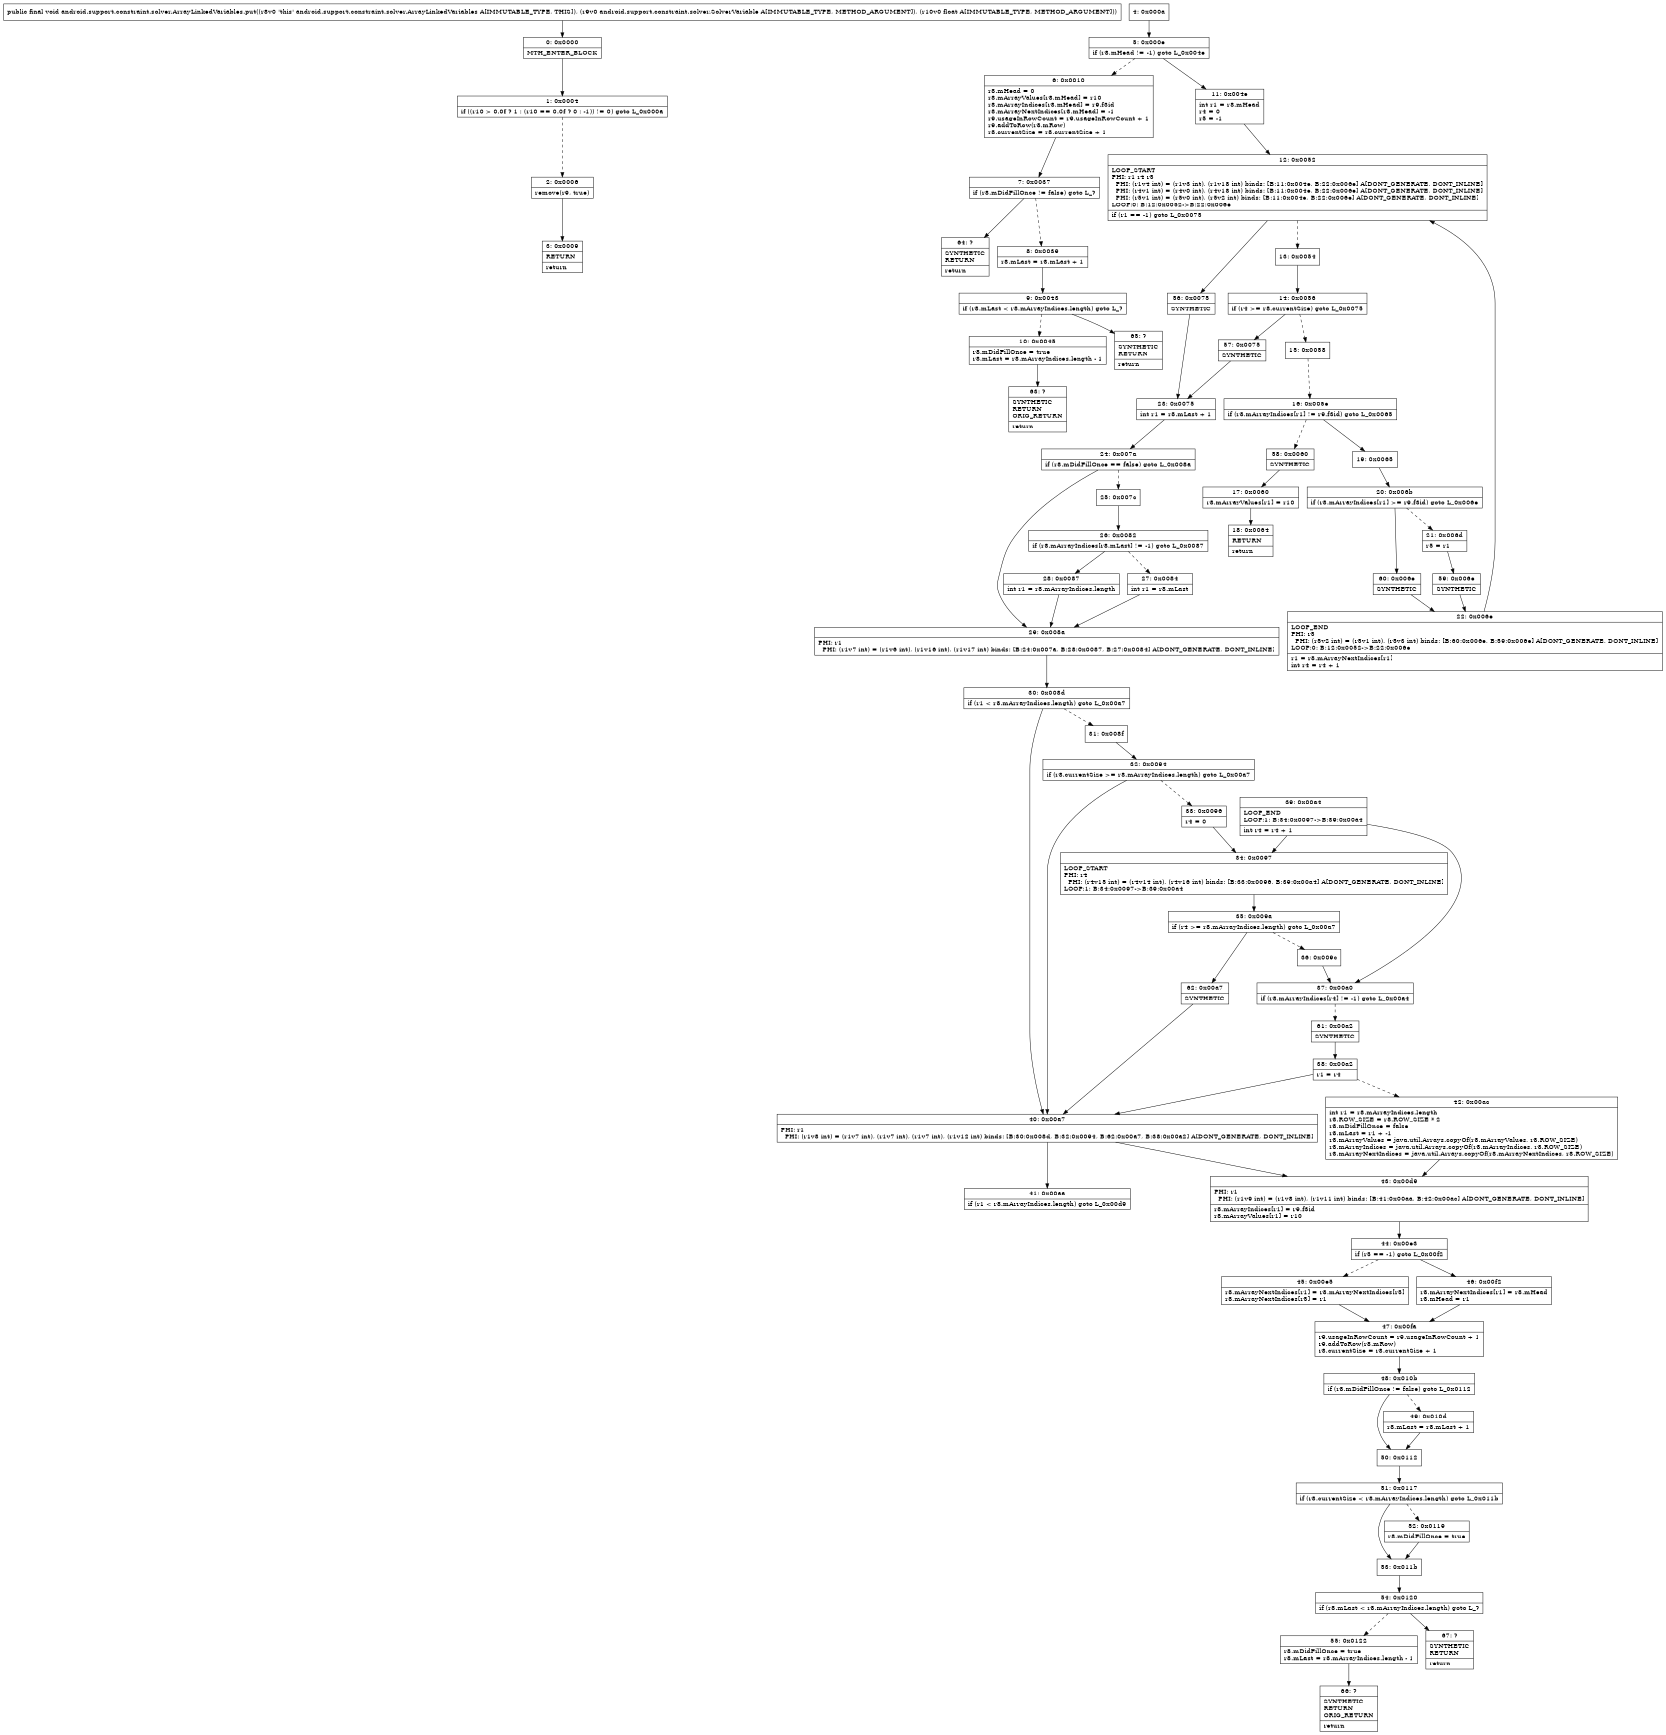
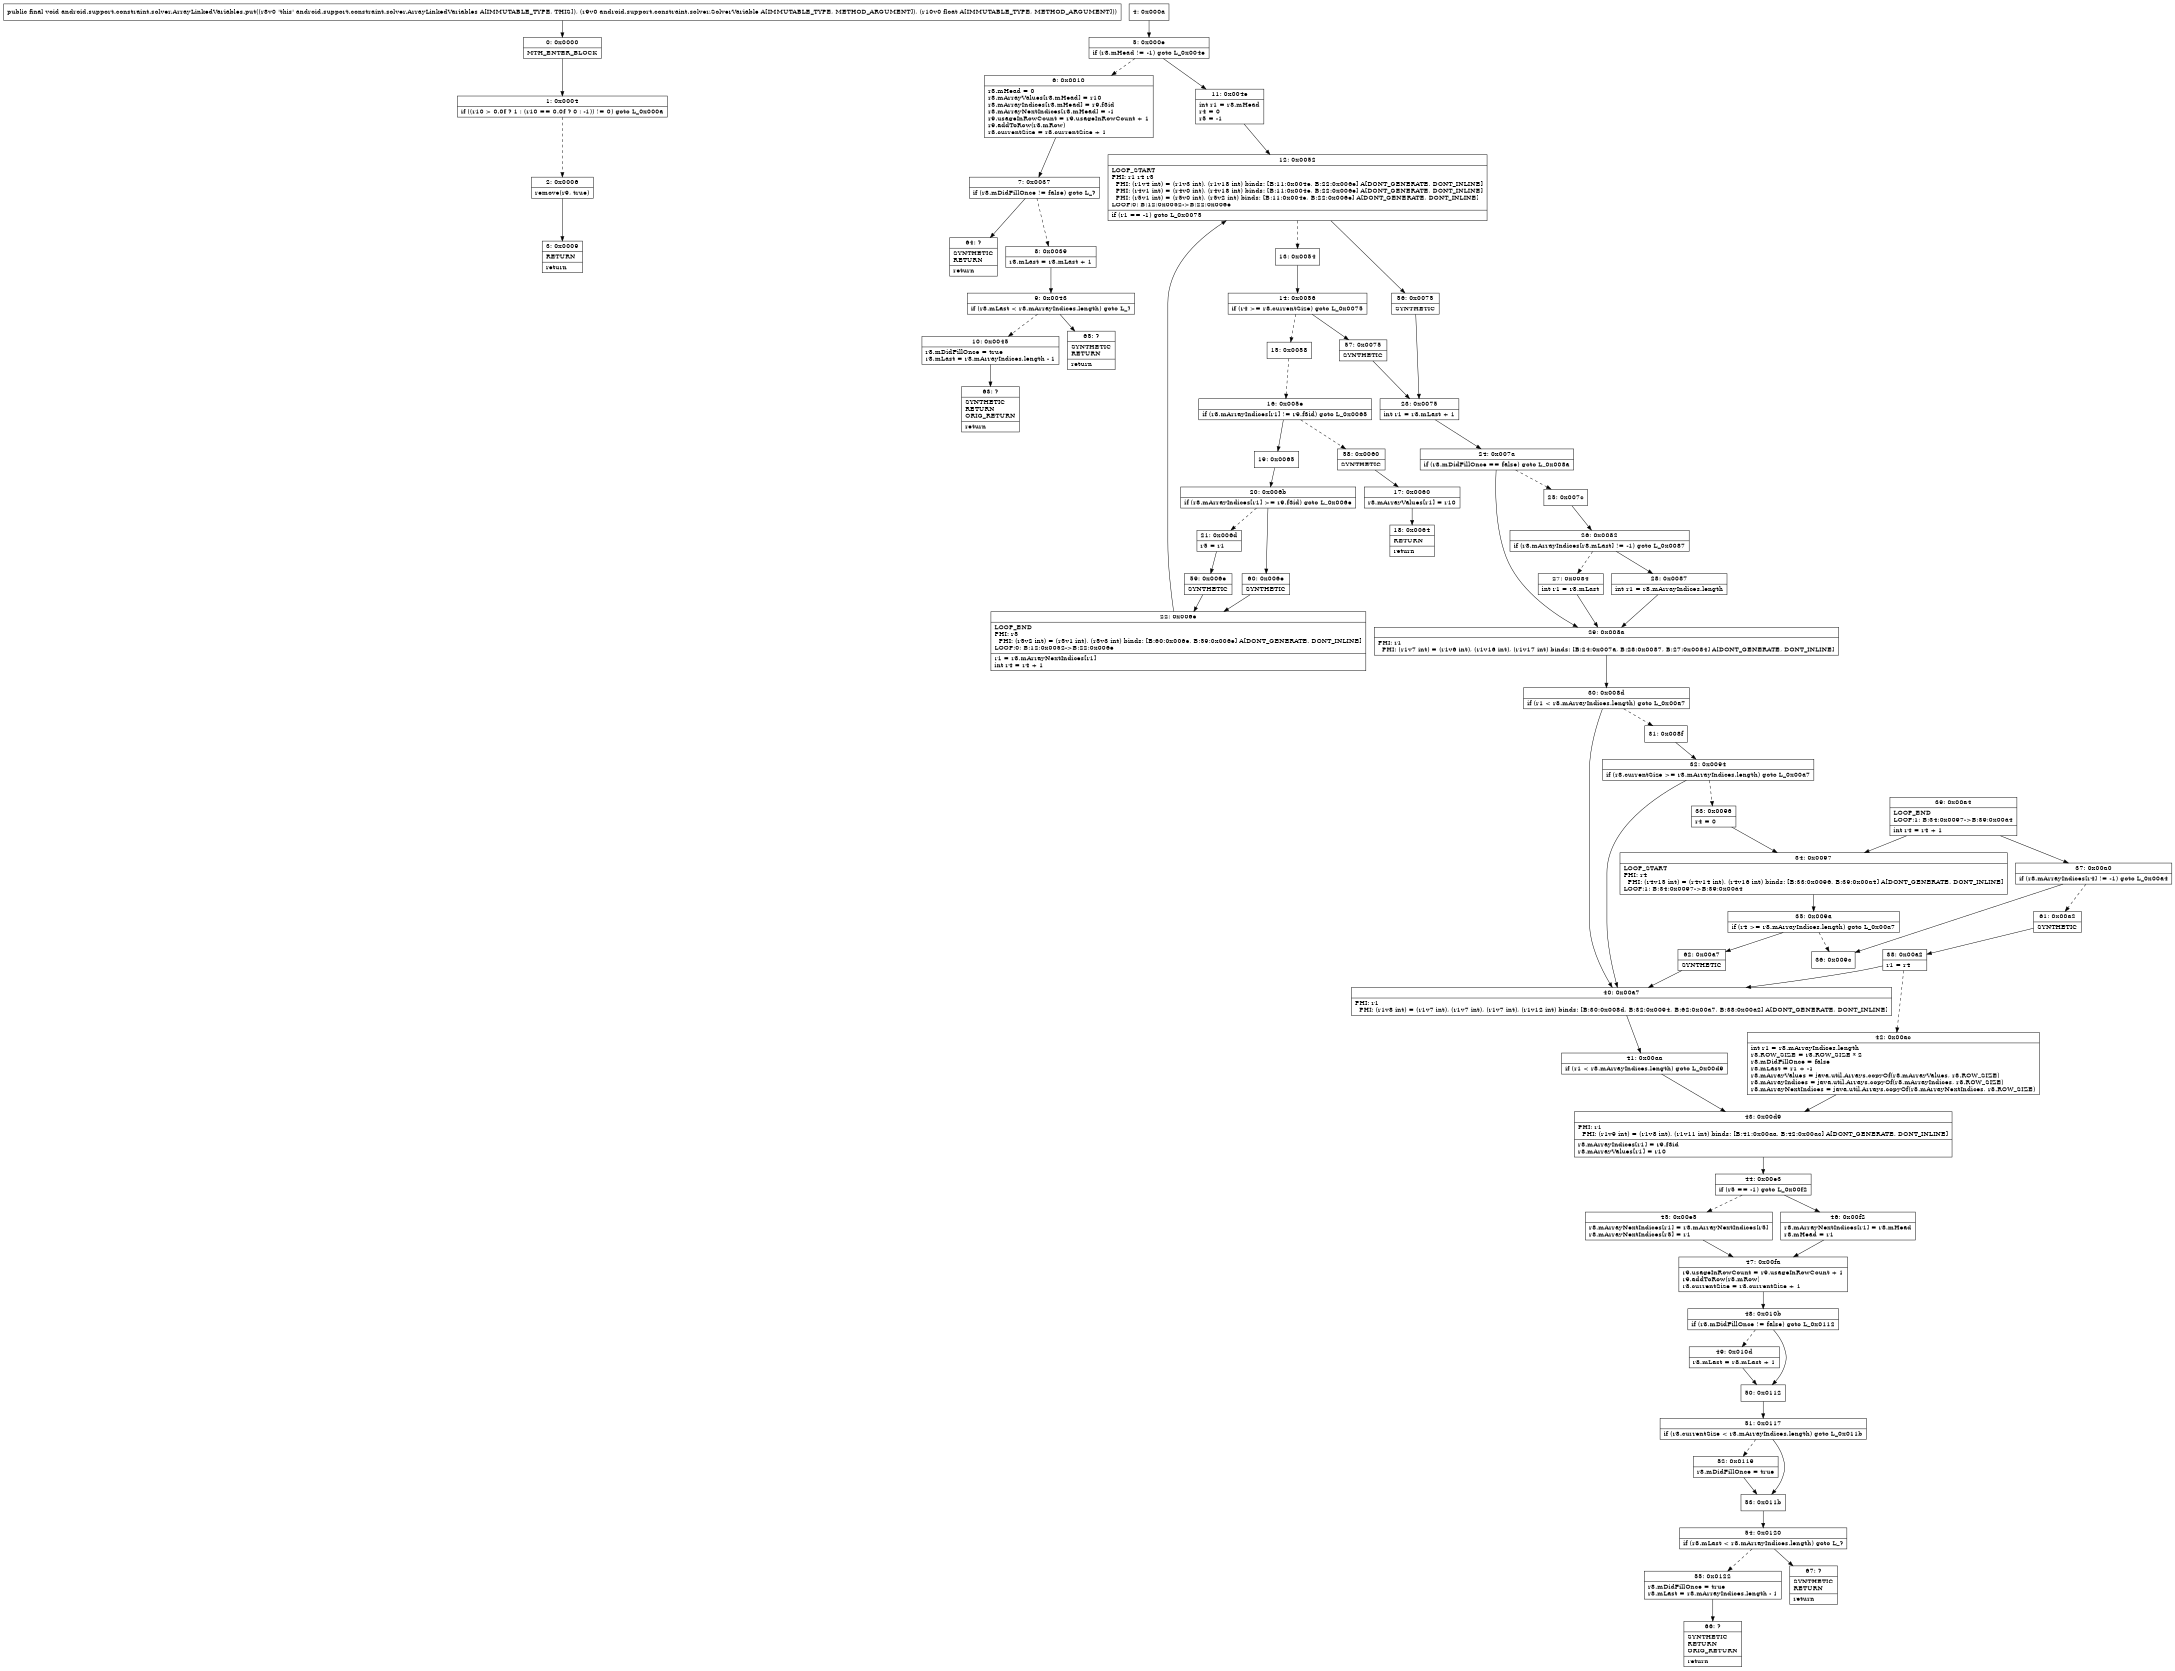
(1326, 972) -> (1961, 918)
(1199, 1159) -> (1691, 1092)
